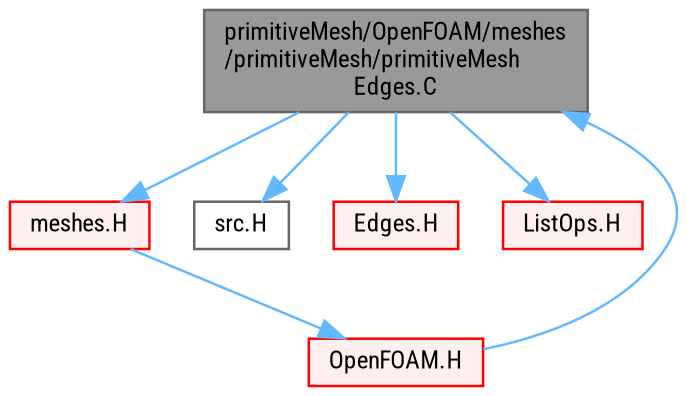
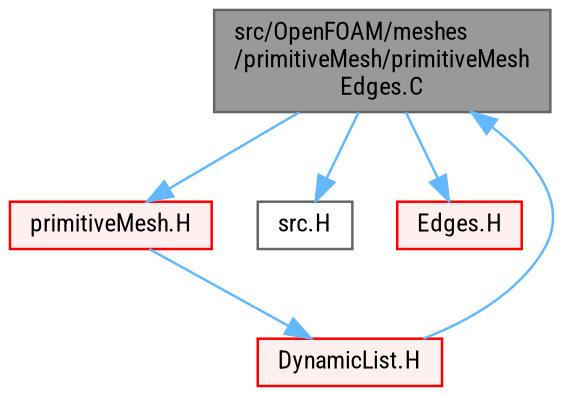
(396, 61) -> (382, 61)
(80, 225) -> (111, 225)
(573, 225) -> none
(396, 362) -> (350, 362)
